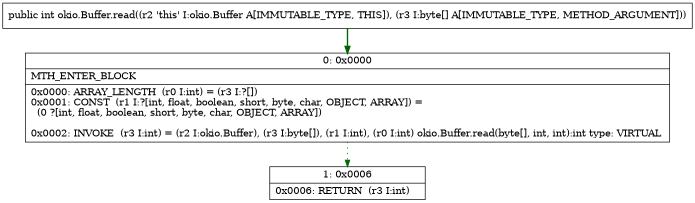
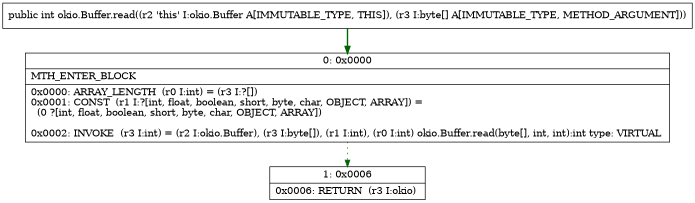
(344, 191) -> (347, 191)
